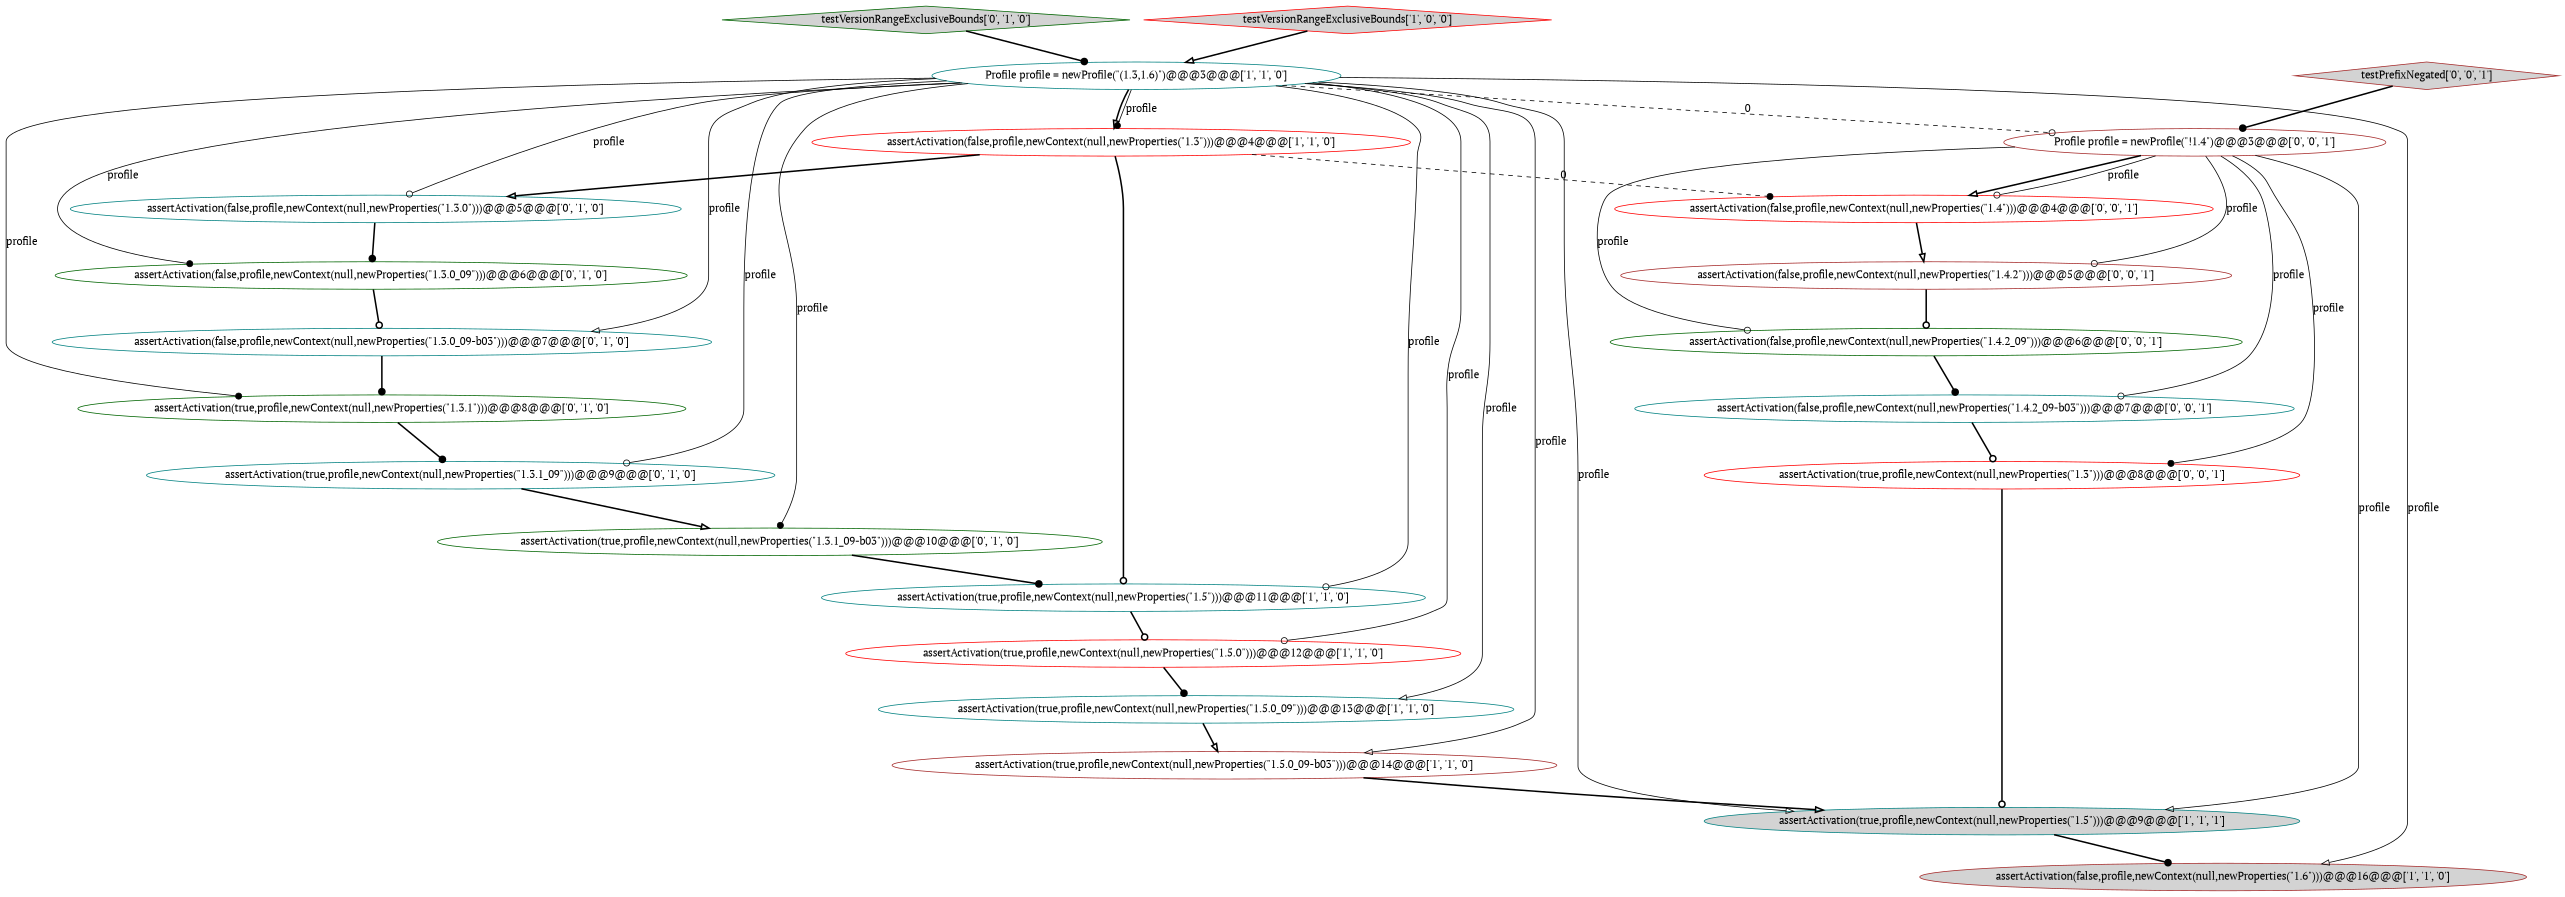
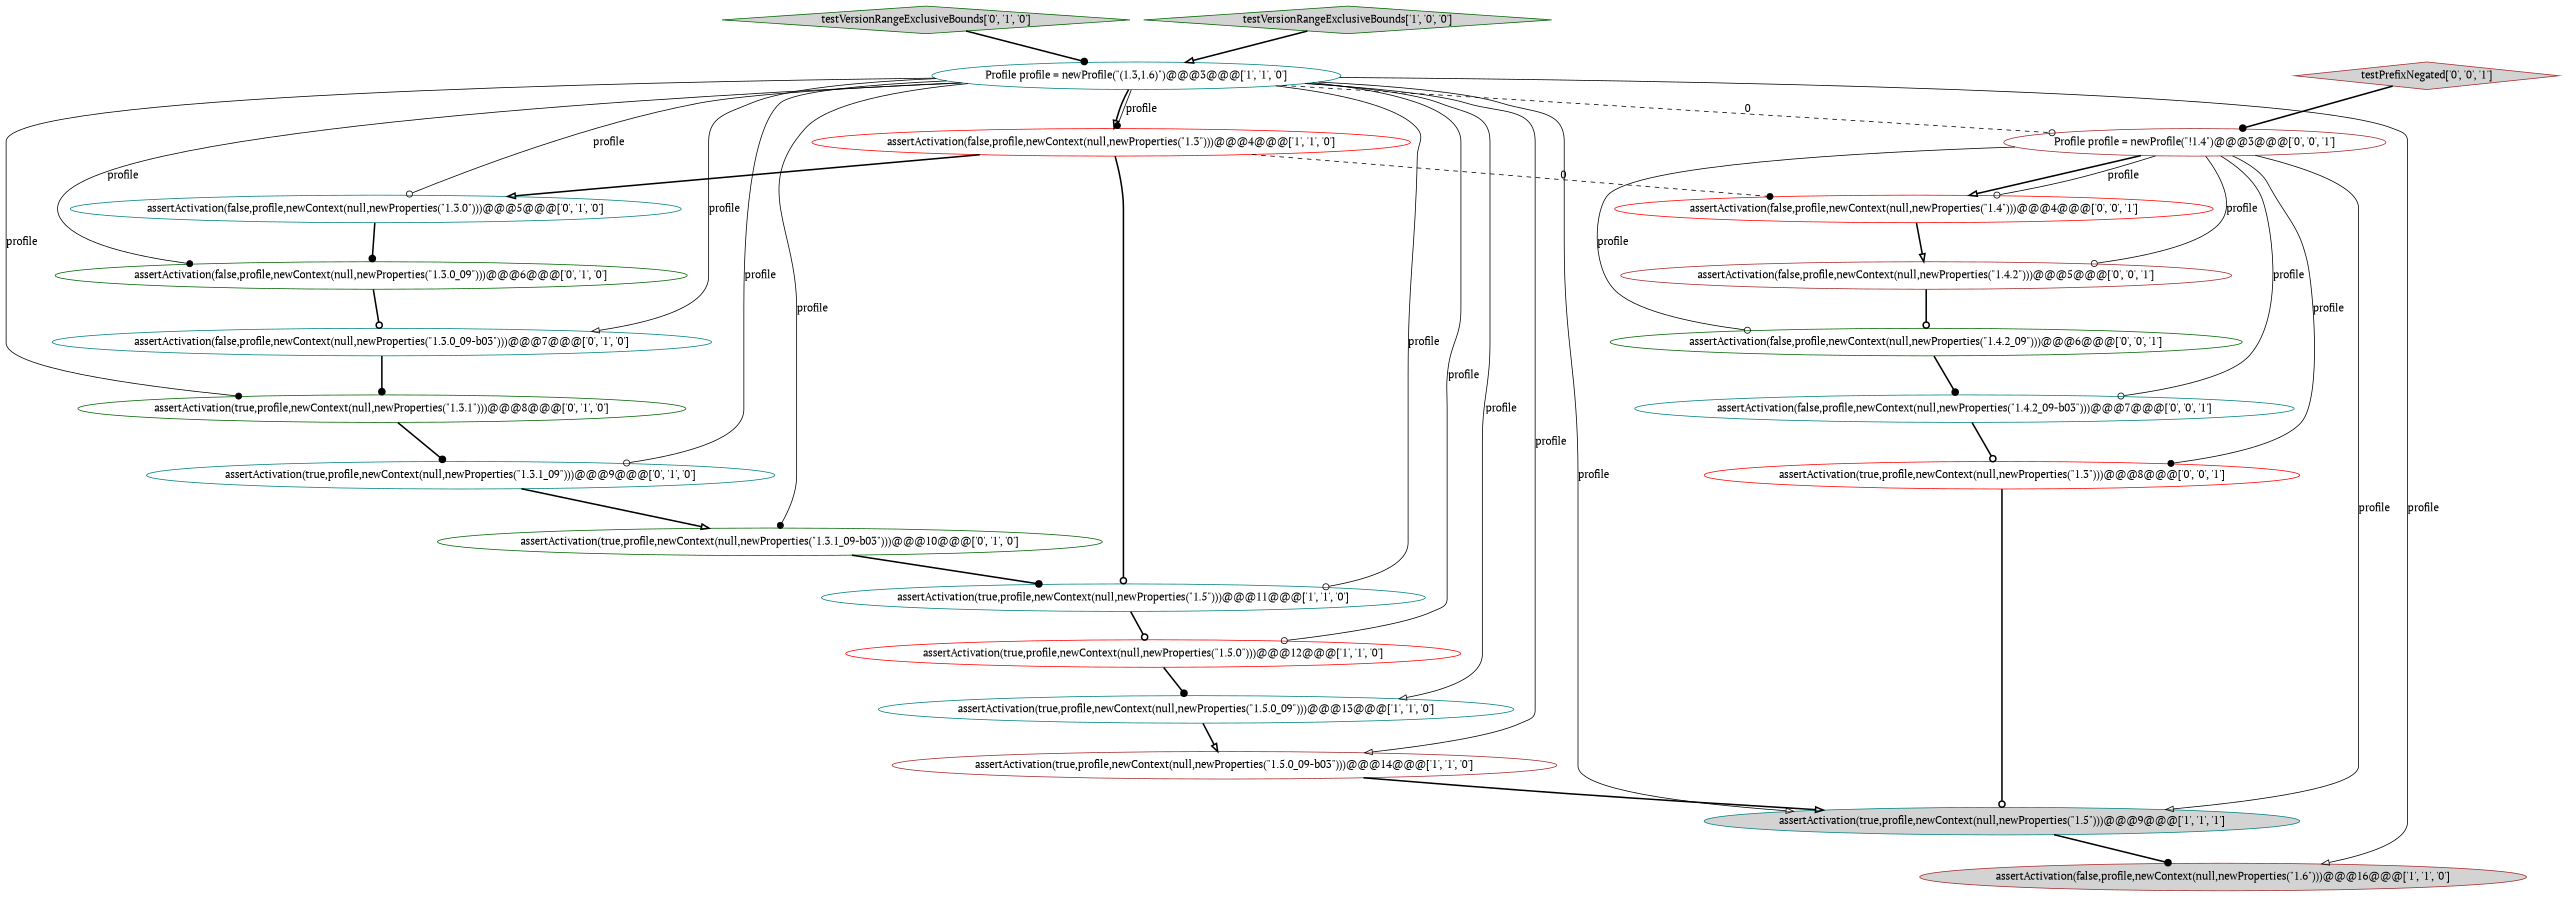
(1348, 20) -> (1348, 20)
